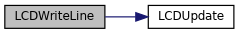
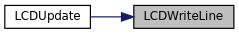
(120, 17) -> (106, 17)
